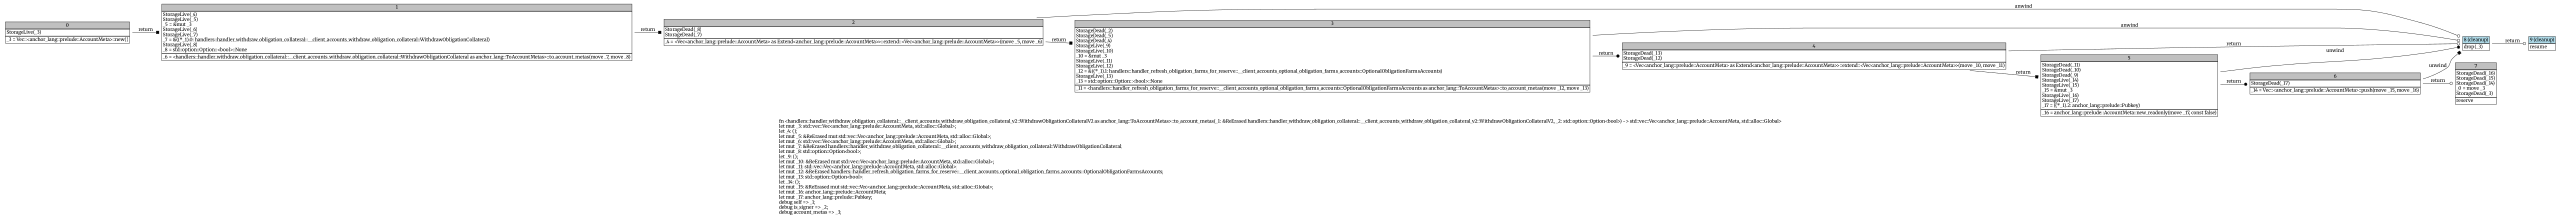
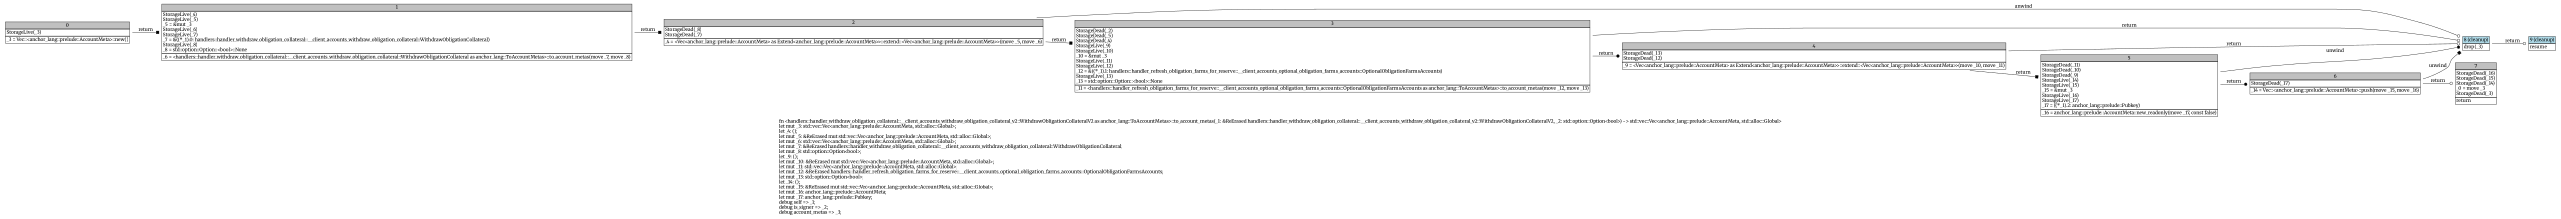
(2129, 25) -> (2129, 25)
(2465, 101) -> (2464, 101)
